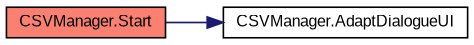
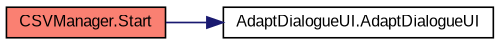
(345, 22) -> (358, 22)
